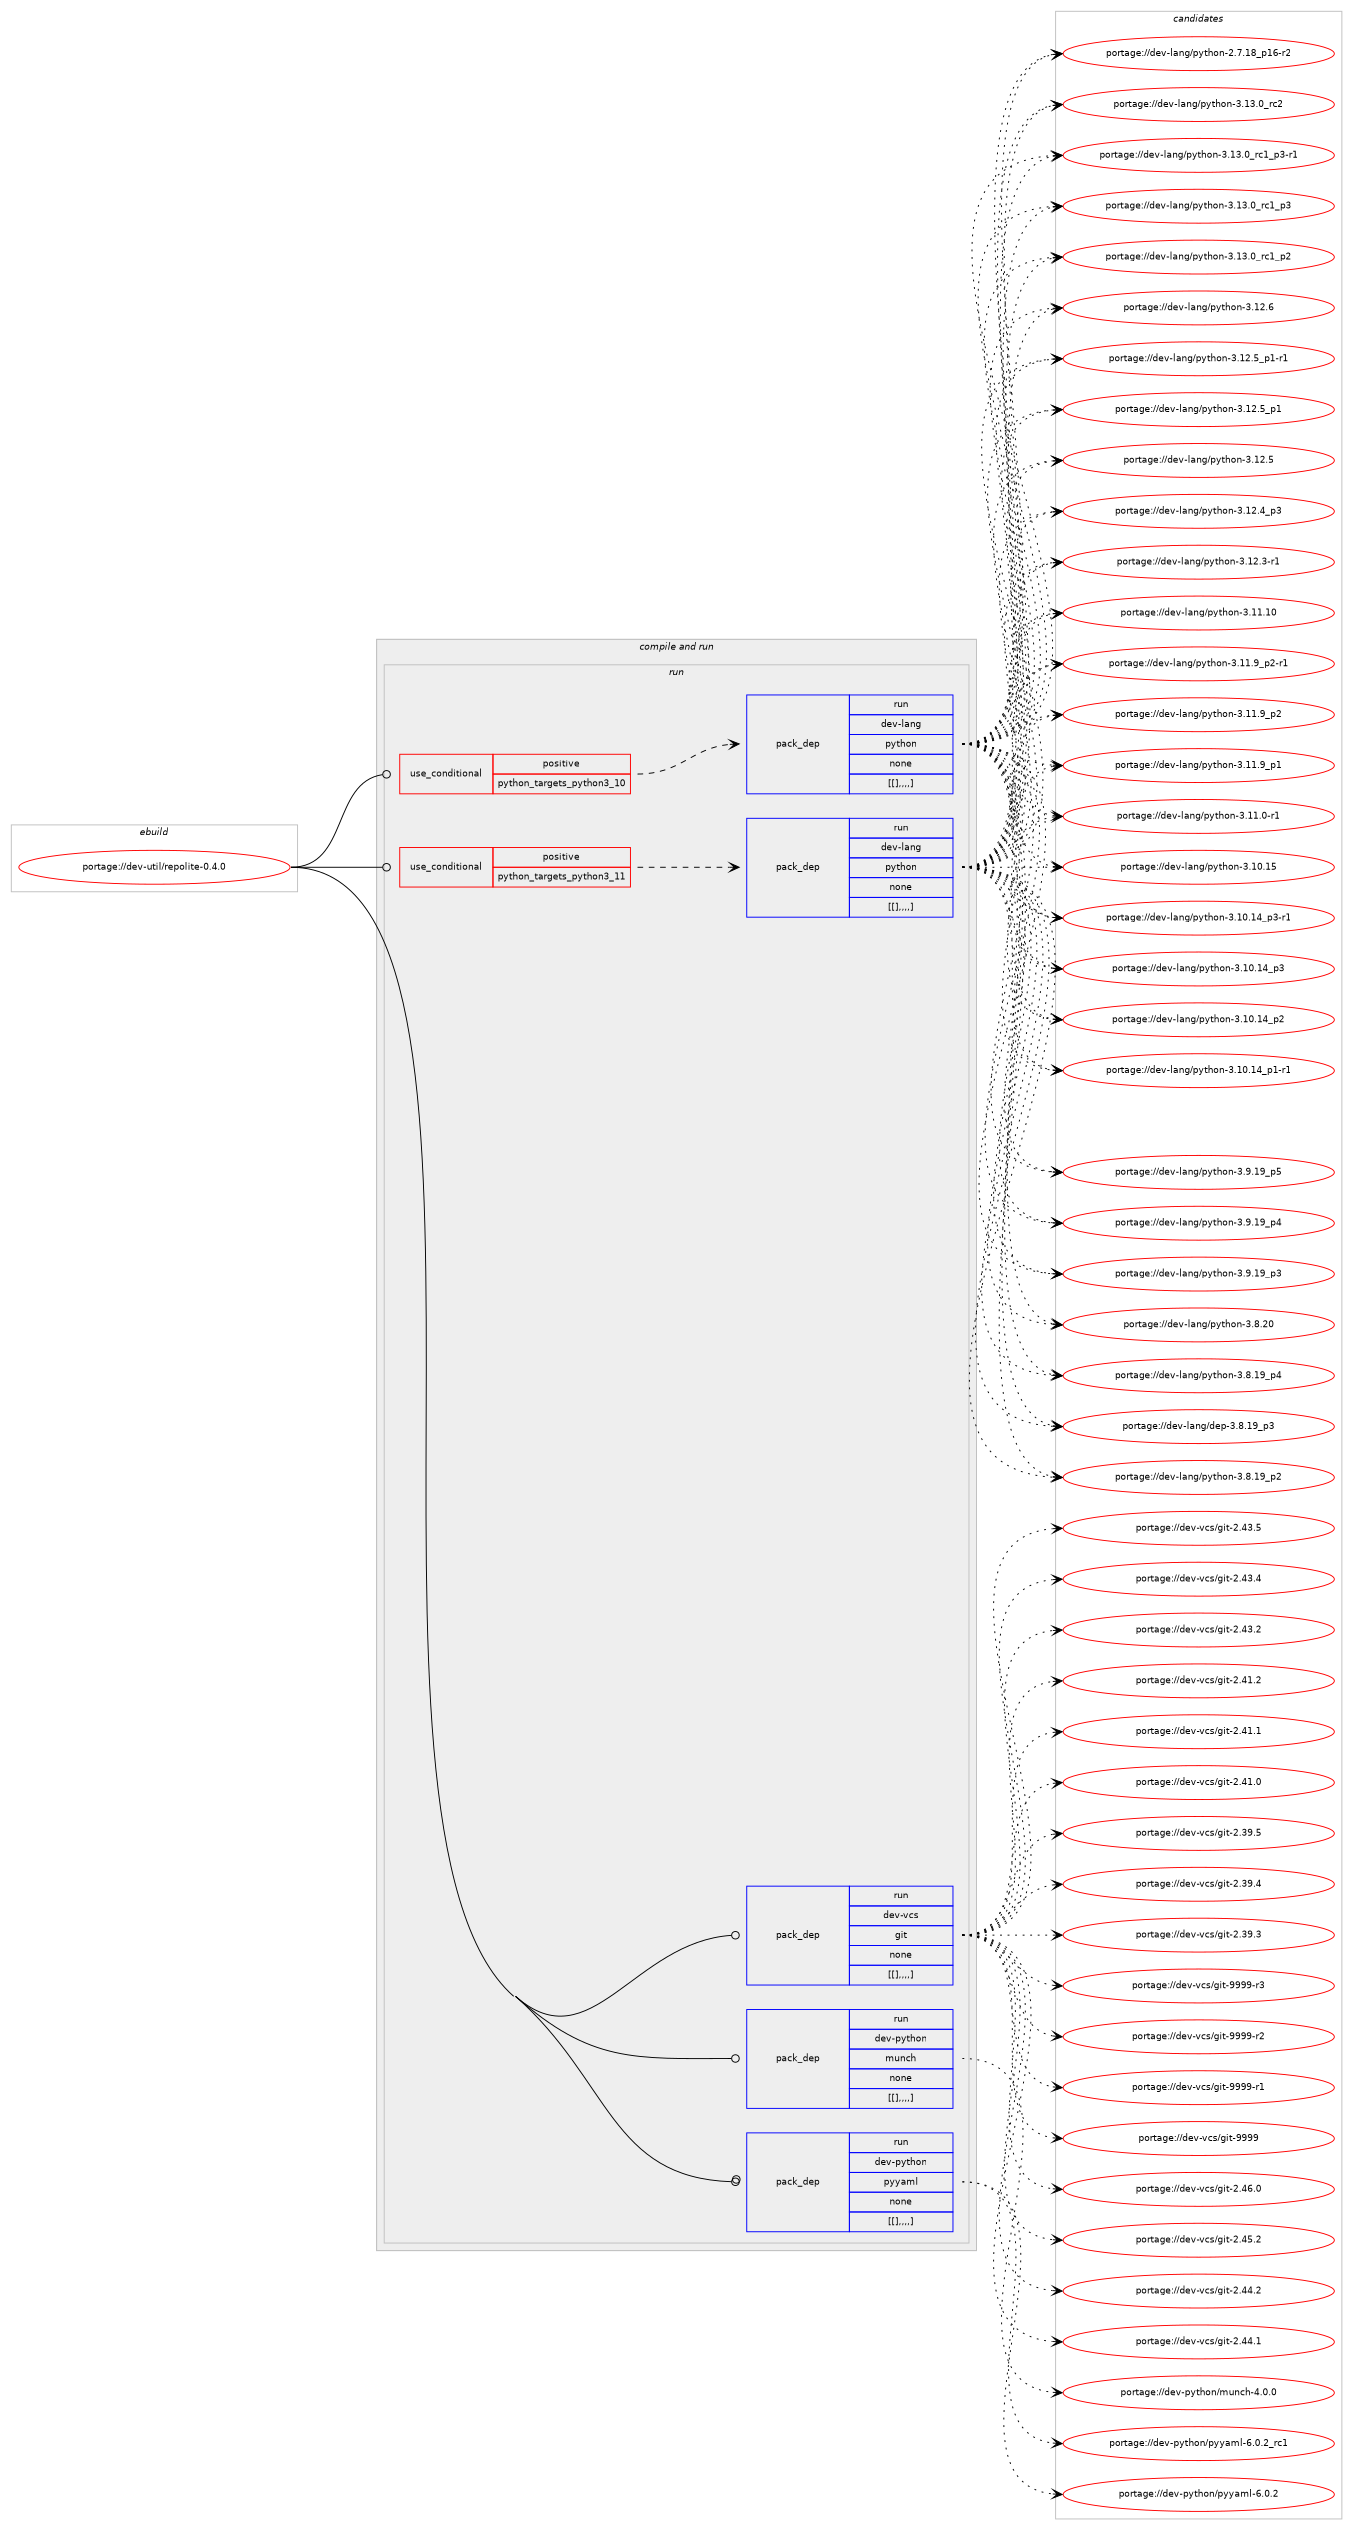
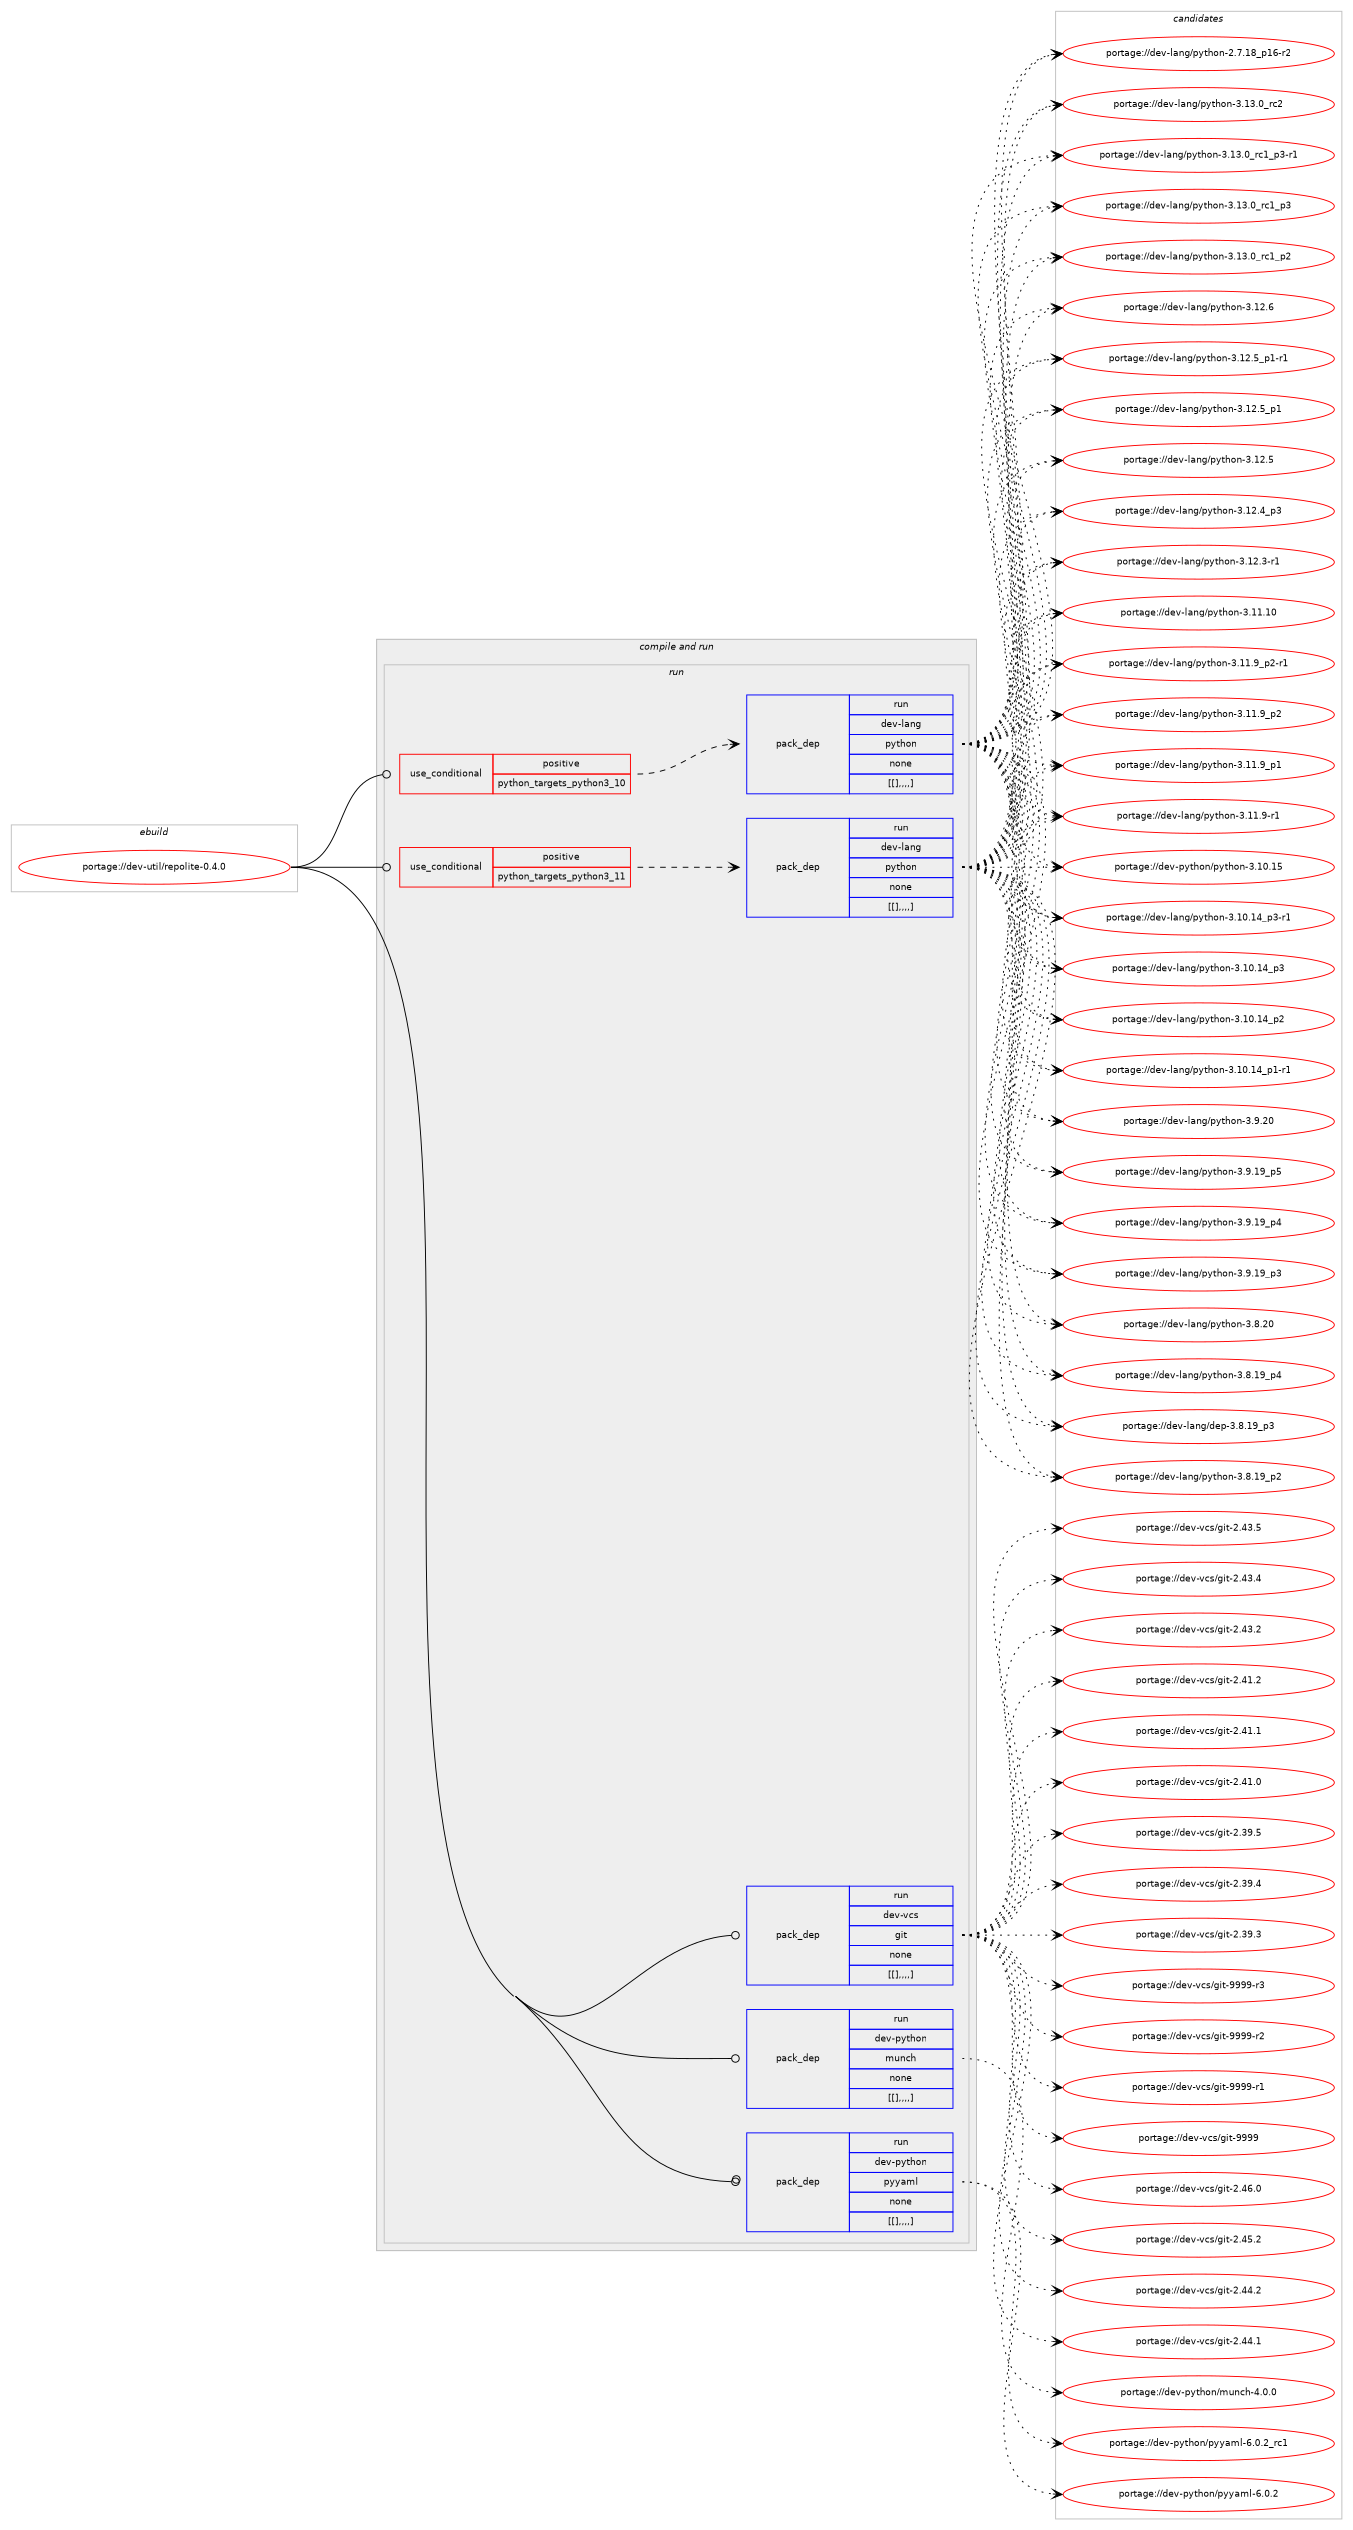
(1199, 816) -> (1199, 816)
(1199, 867) -> (1199, 867)
none -> (1199, 1122)
